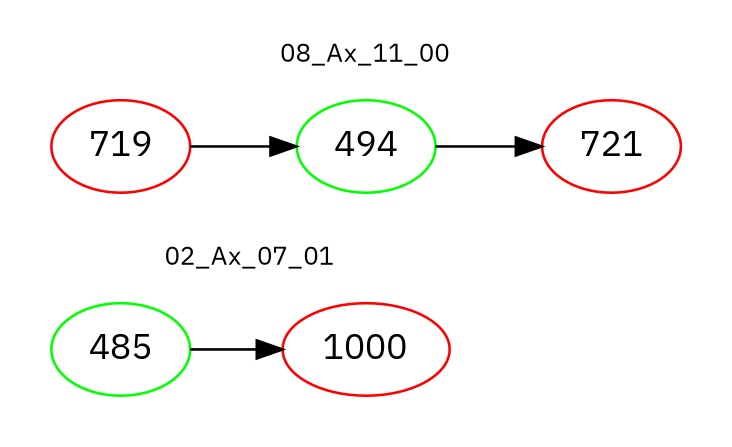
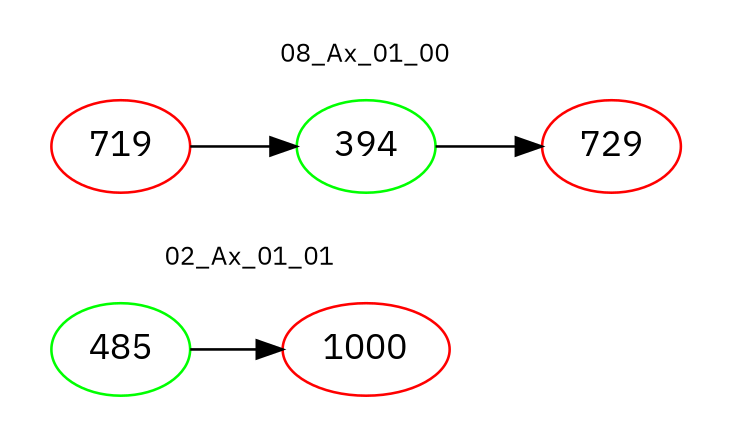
(366, 55) -> (366, 55)
(366, 146) -> (366, 146)
(612, 146) -> (612, 146)
(251, 258) -> (251, 258)
